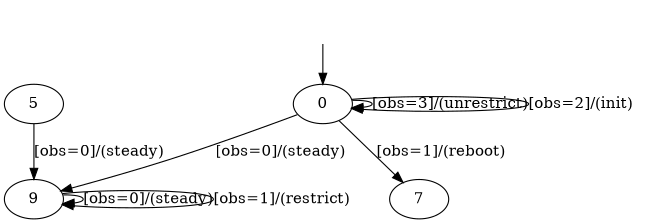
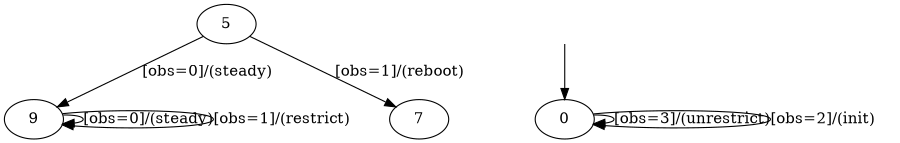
(367, 148) -> (318, 69)
(185, 154) -> none
